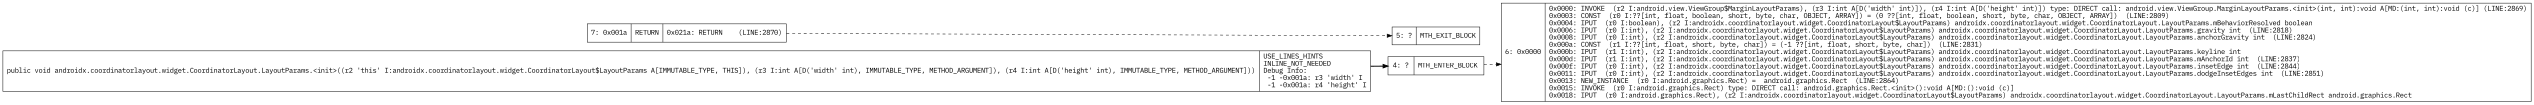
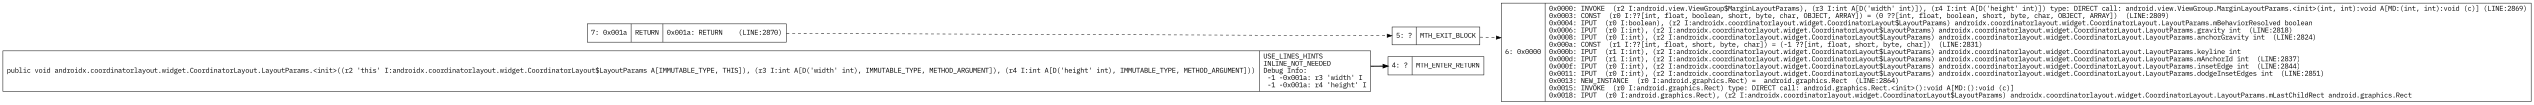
(725, 33) -> (725, 33)
(1490, 65) -> (1488, 37)
(1448, 66) -> (1448, 66)
